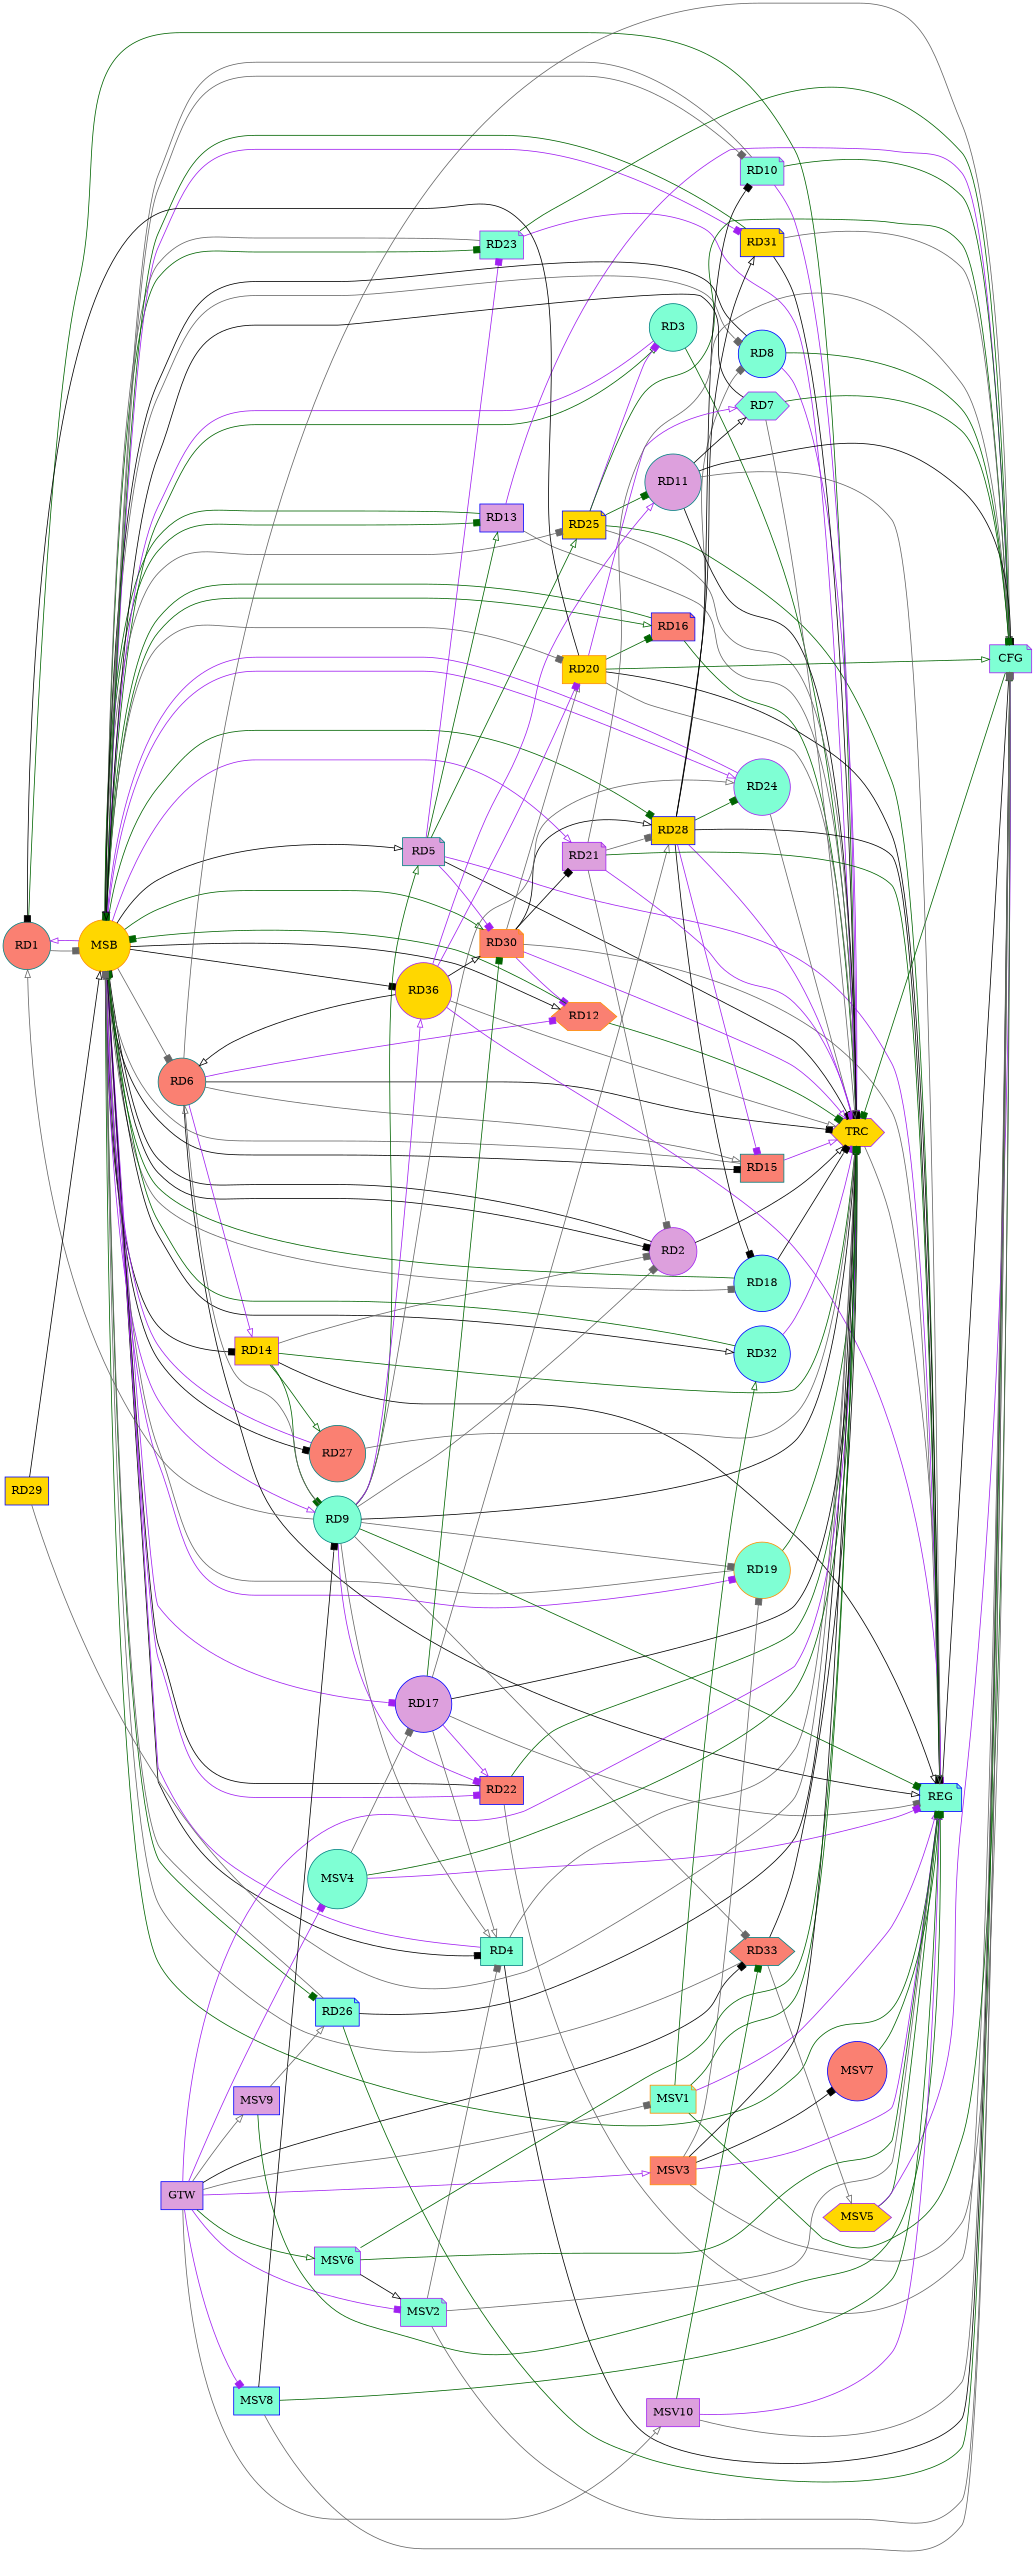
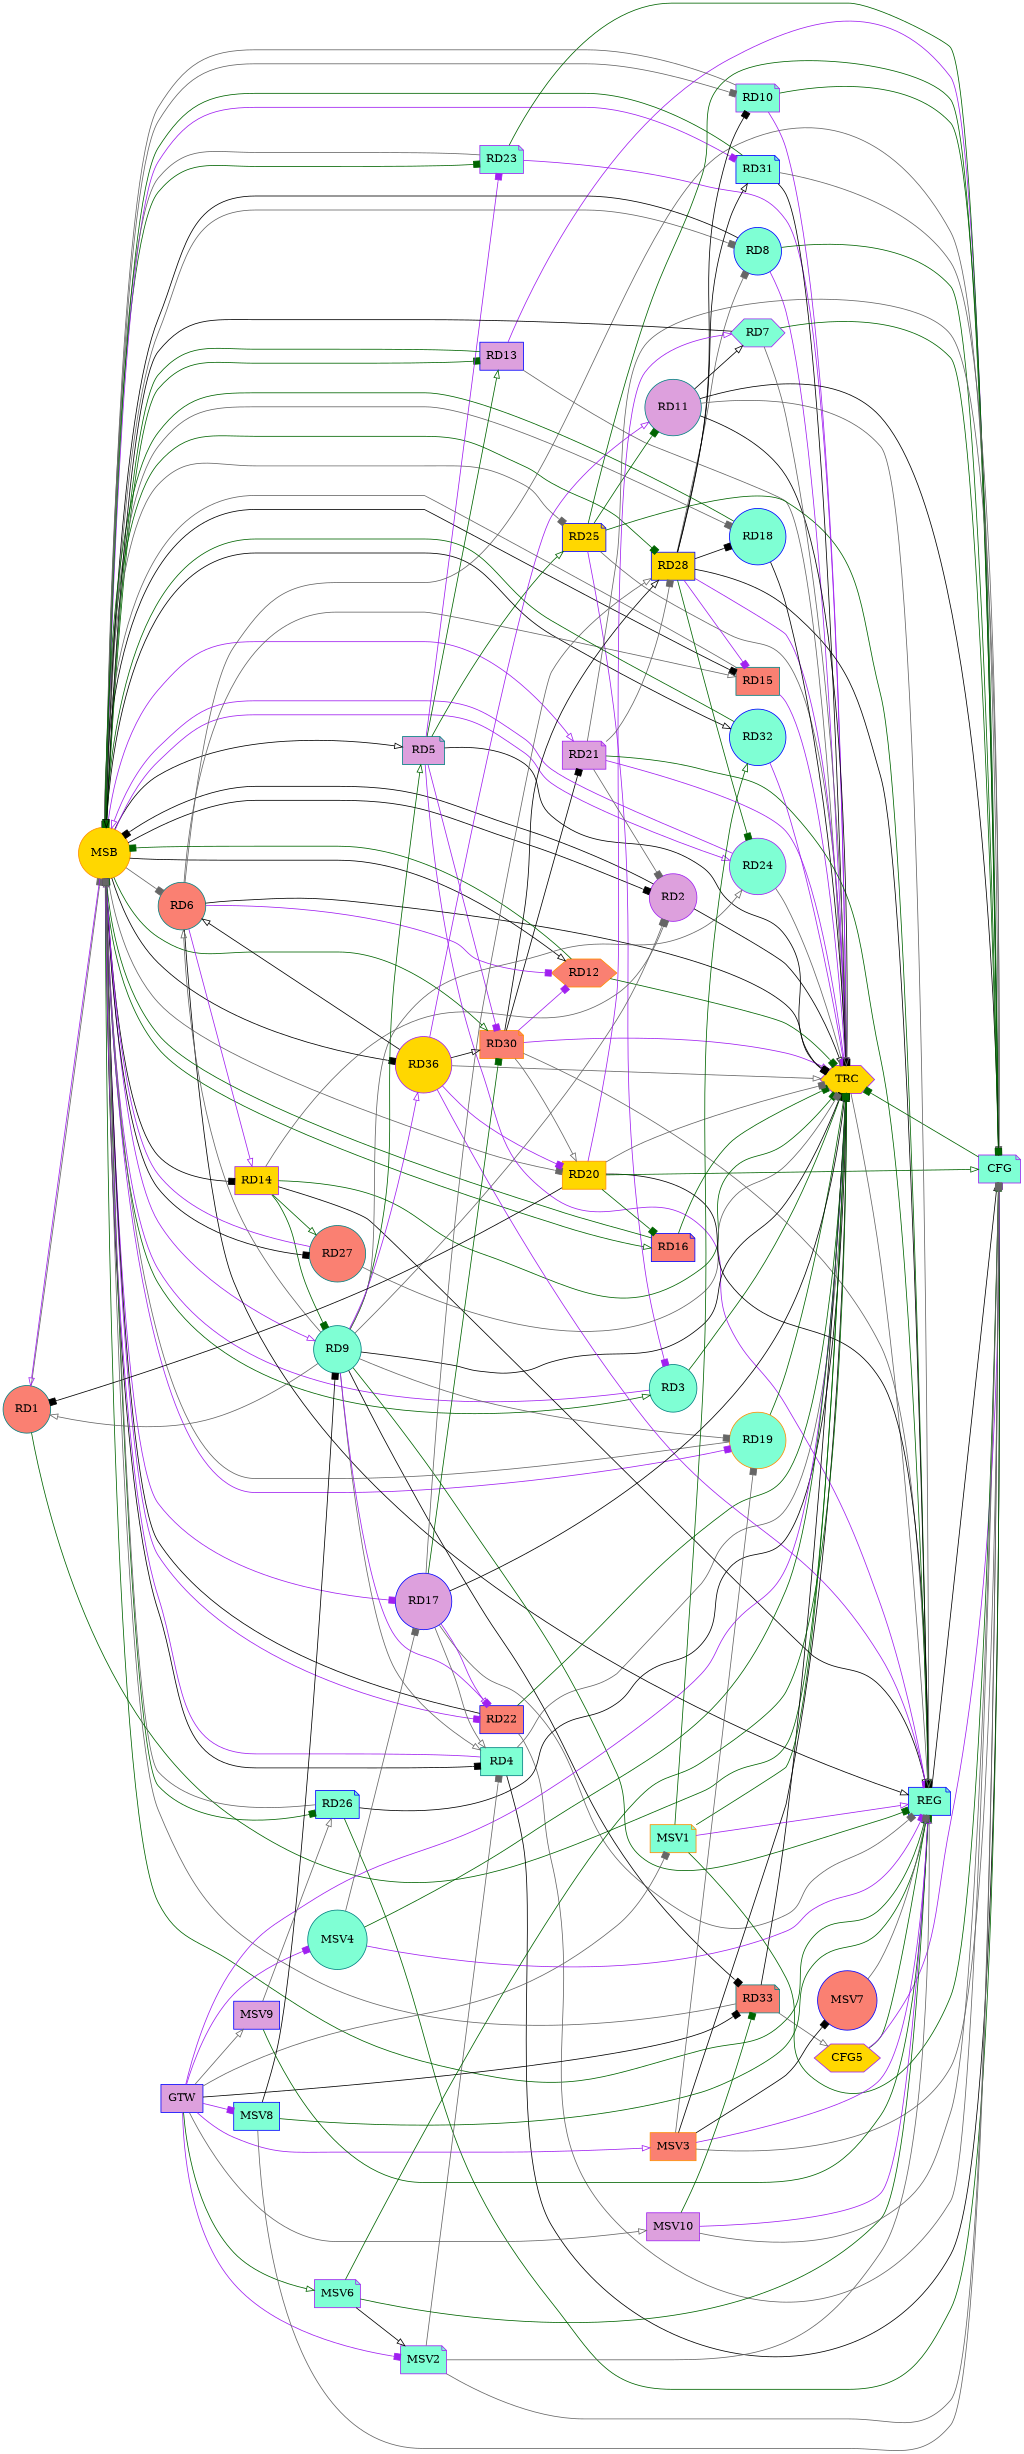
(762, 243) -> (758, 170)
(27, 1491) -> none
(538, 1724) -> (530, 1684)
(762, 1951) -> (758, 1999)
(909, 1985) -> (903, 1908)
(857, 2217) -> (847, 2058)
